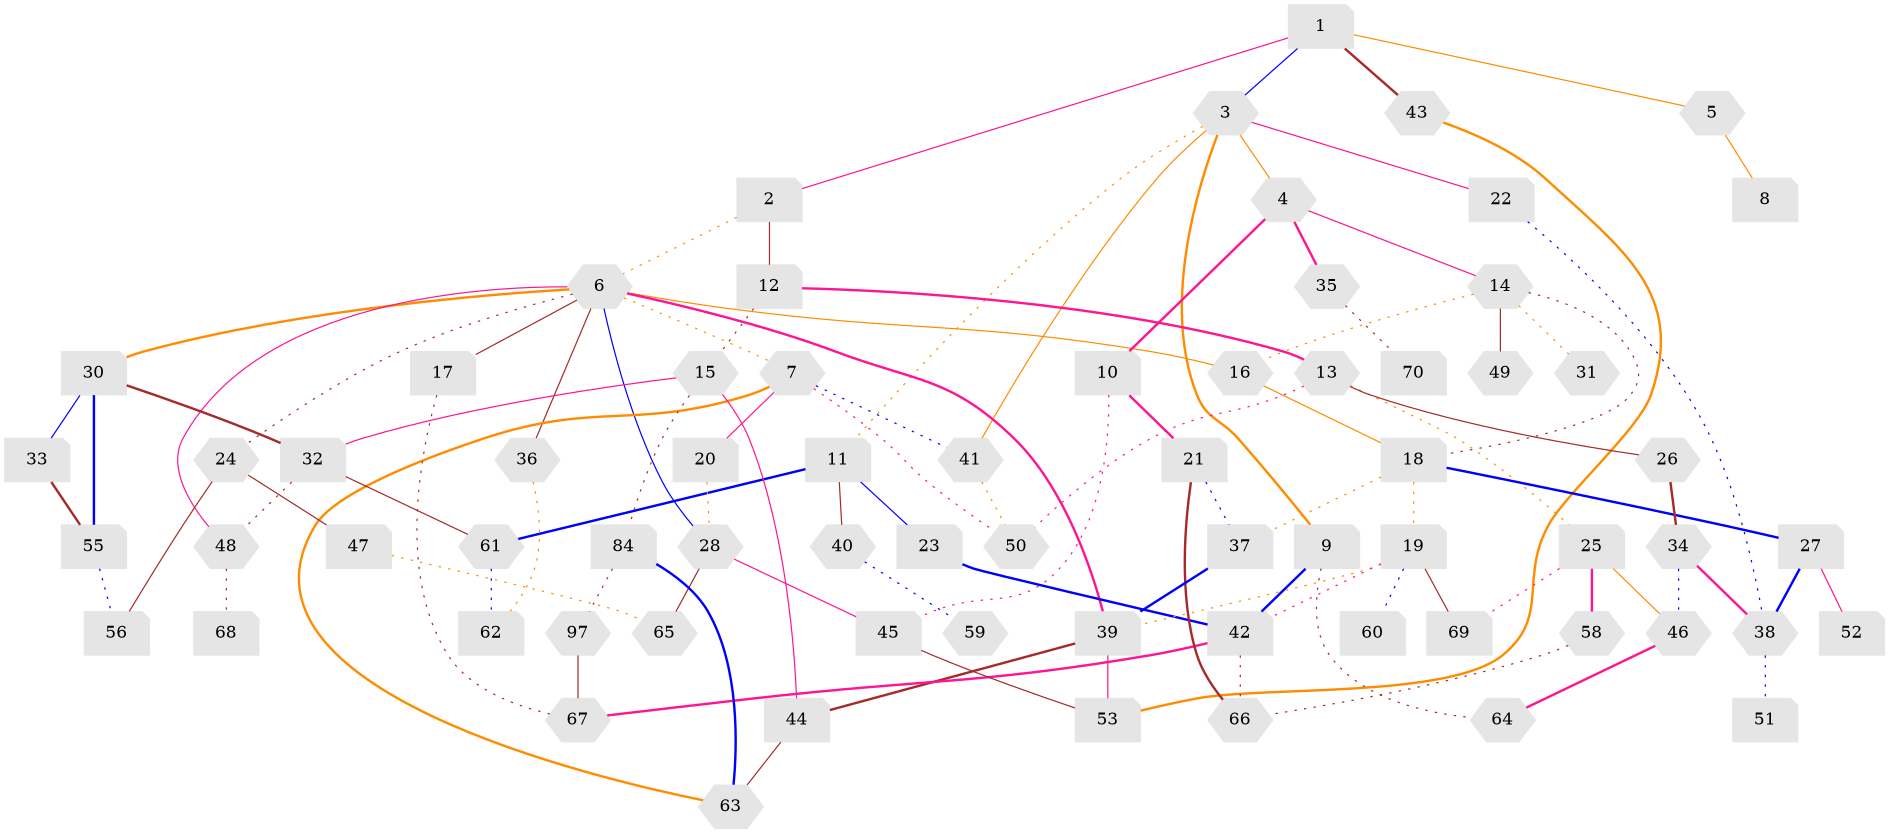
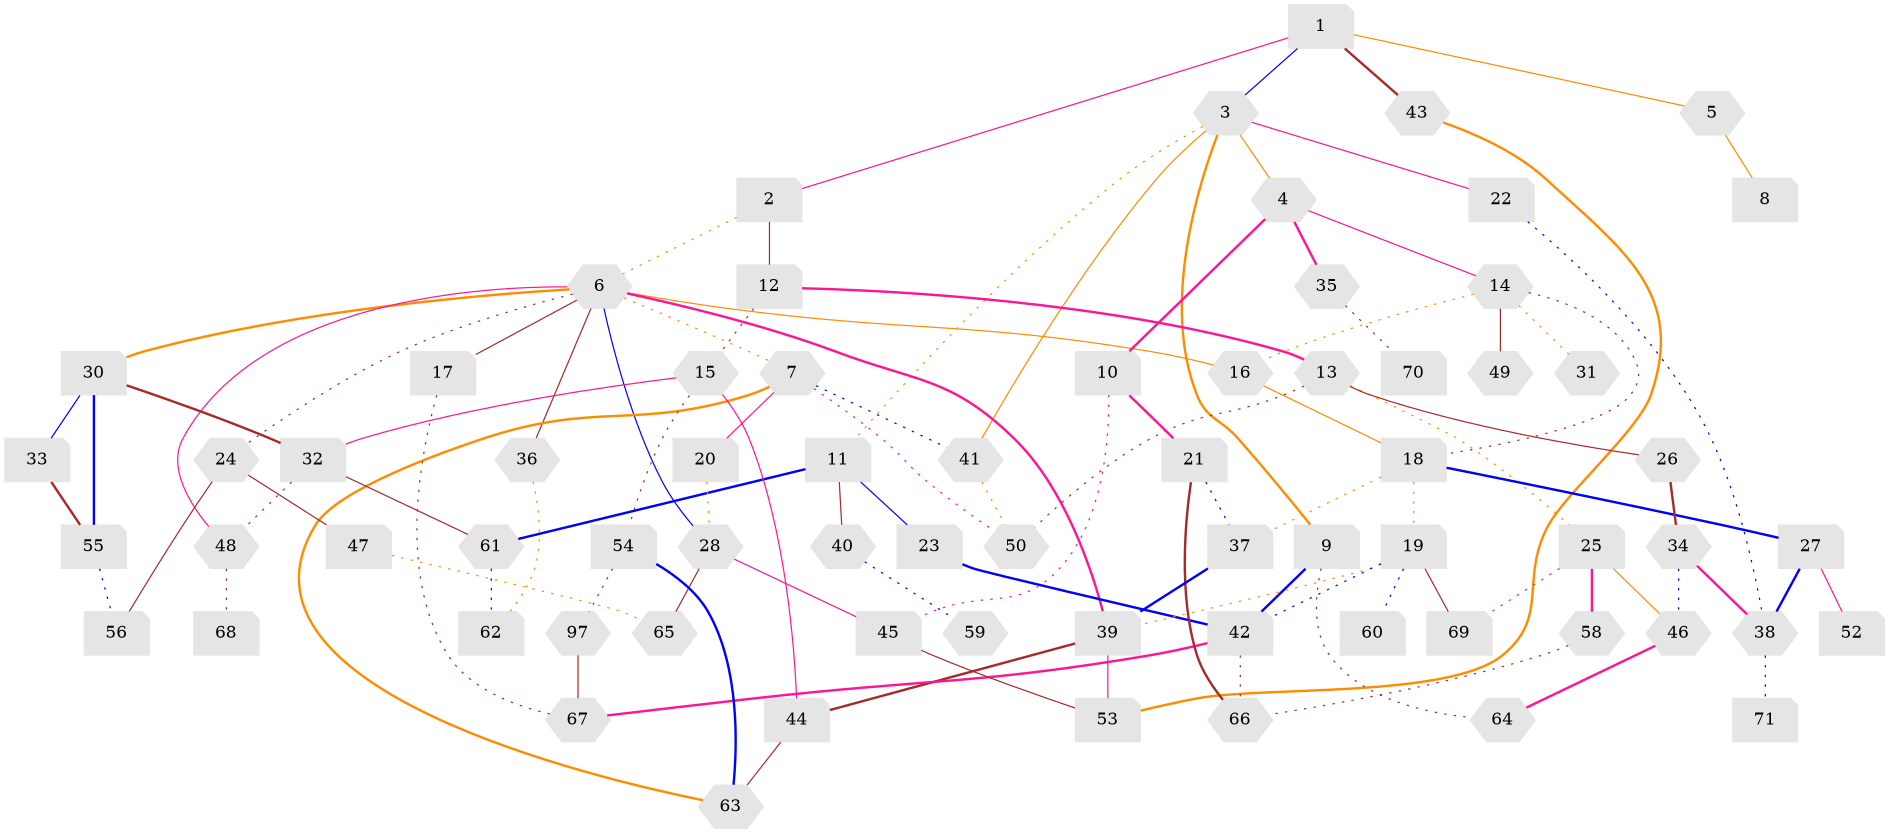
(1158, 435) -> (1158, 435)
(624, 547) -> (624, 547)
(1327, 590) -> (1327, 590)
(1765, 720) -> (1765, 720)
